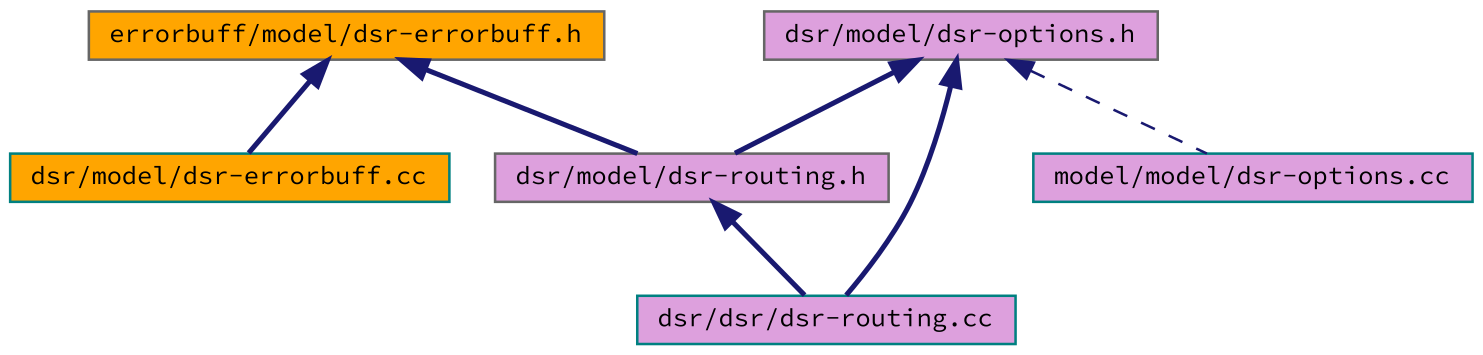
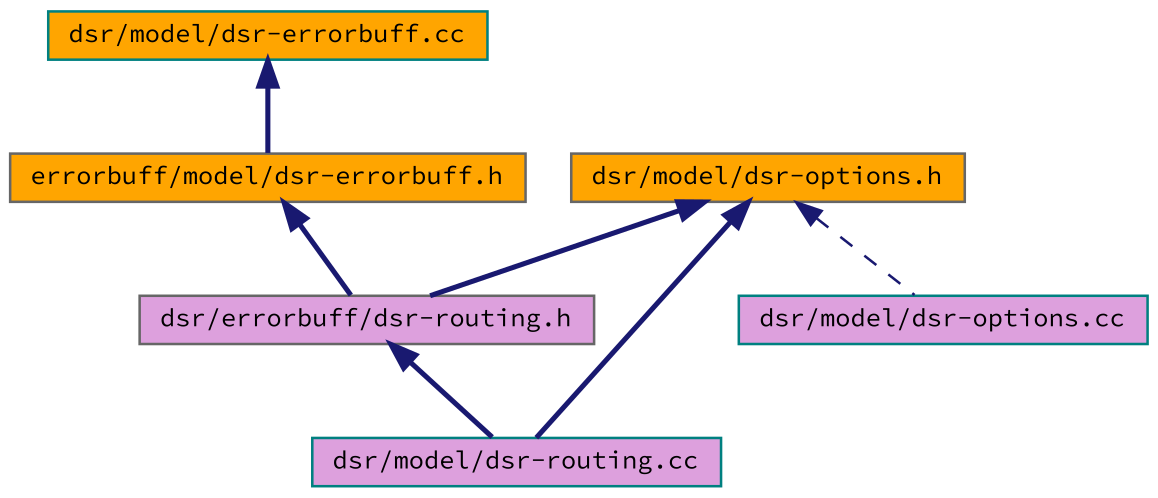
(961, 36) -> (768, 178)
(280, 117) -> (268, 120)
(692, 178) -> (367, 320)
(1253, 178) -> (943, 320)
(826, 320) -> (517, 462)
